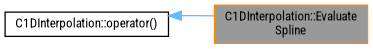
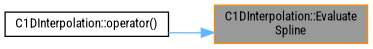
(198, 16) -> (185, 33)
